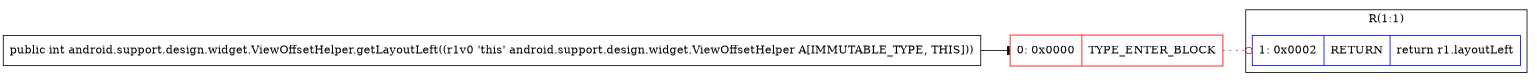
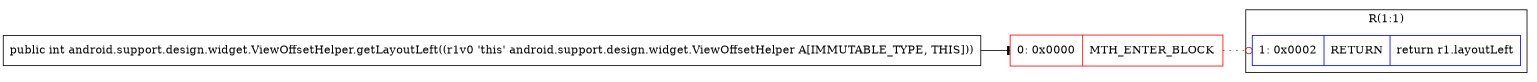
(1152, 50) -> (1152, 50)
